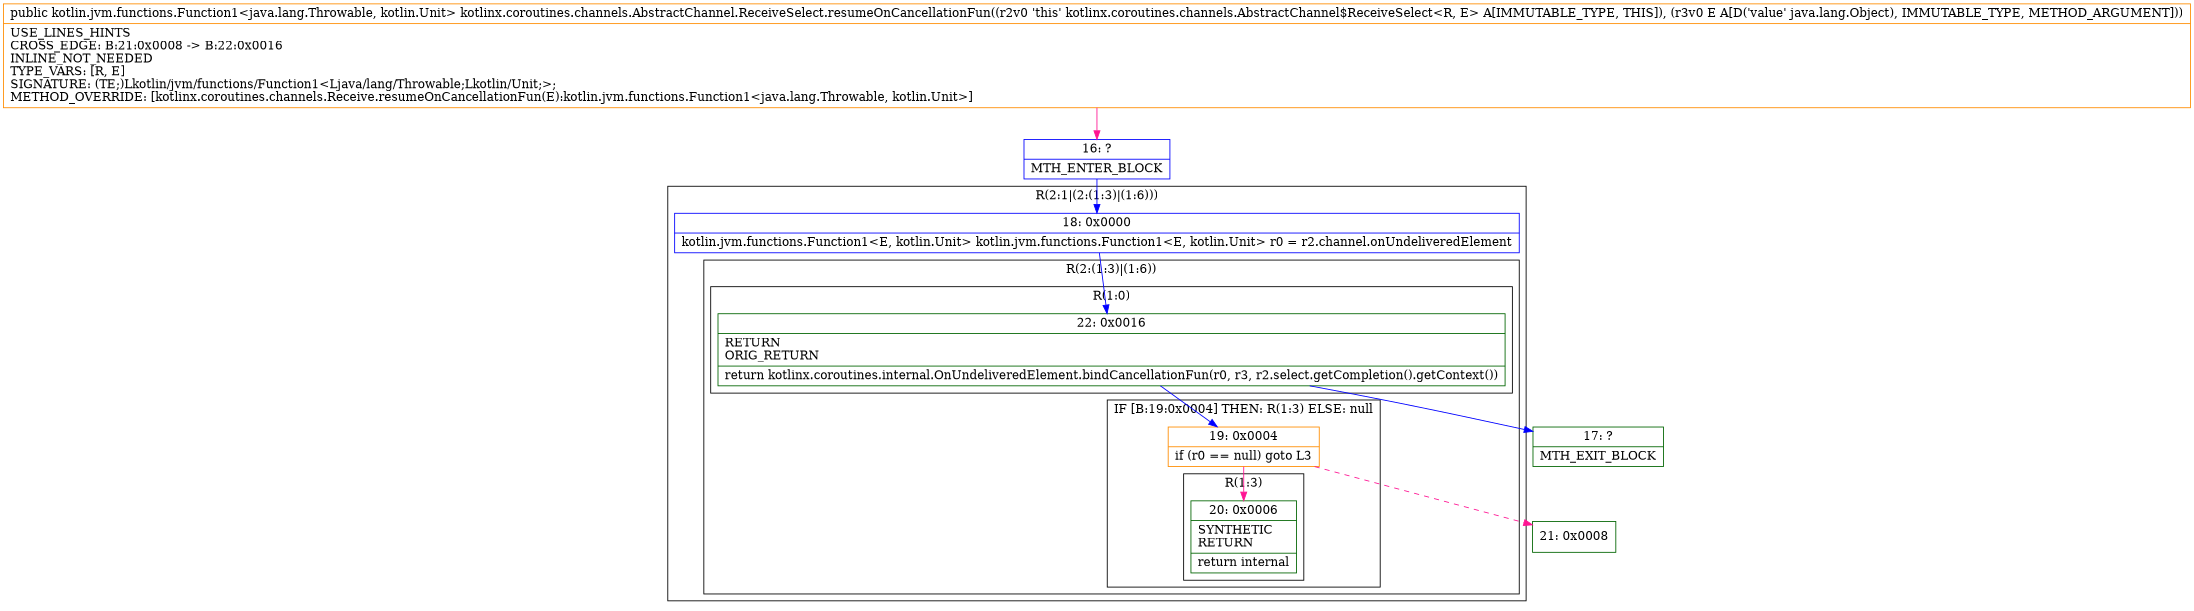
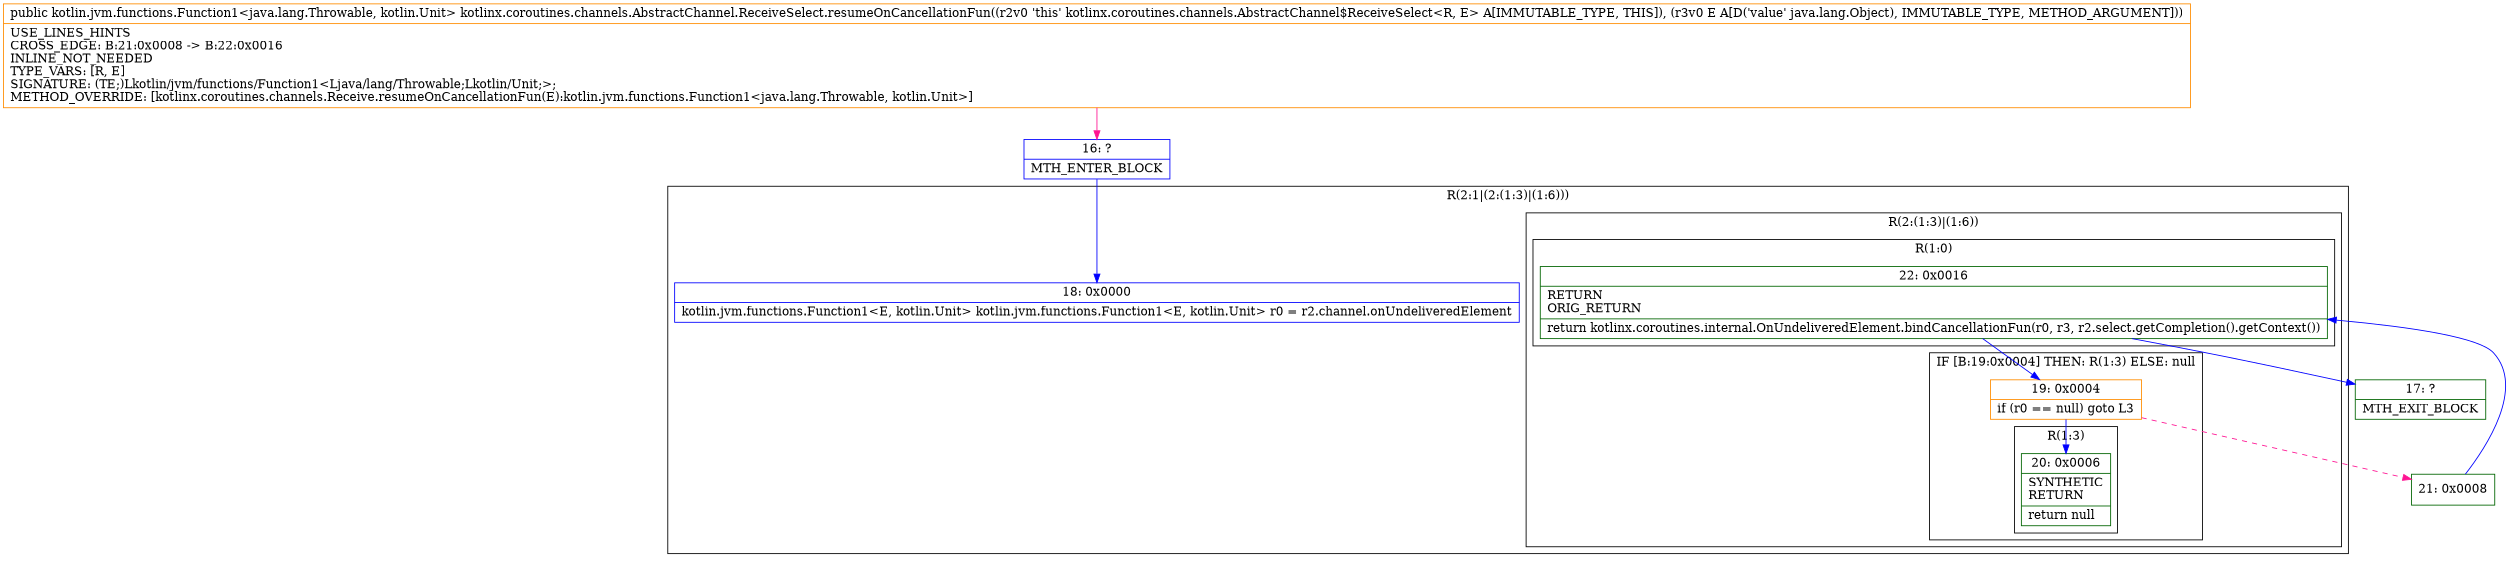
(1103, 279) -> (2482, 346)
(1244, 479) -> (2066, 432)
(1244, 563) -> (2062, 515)
